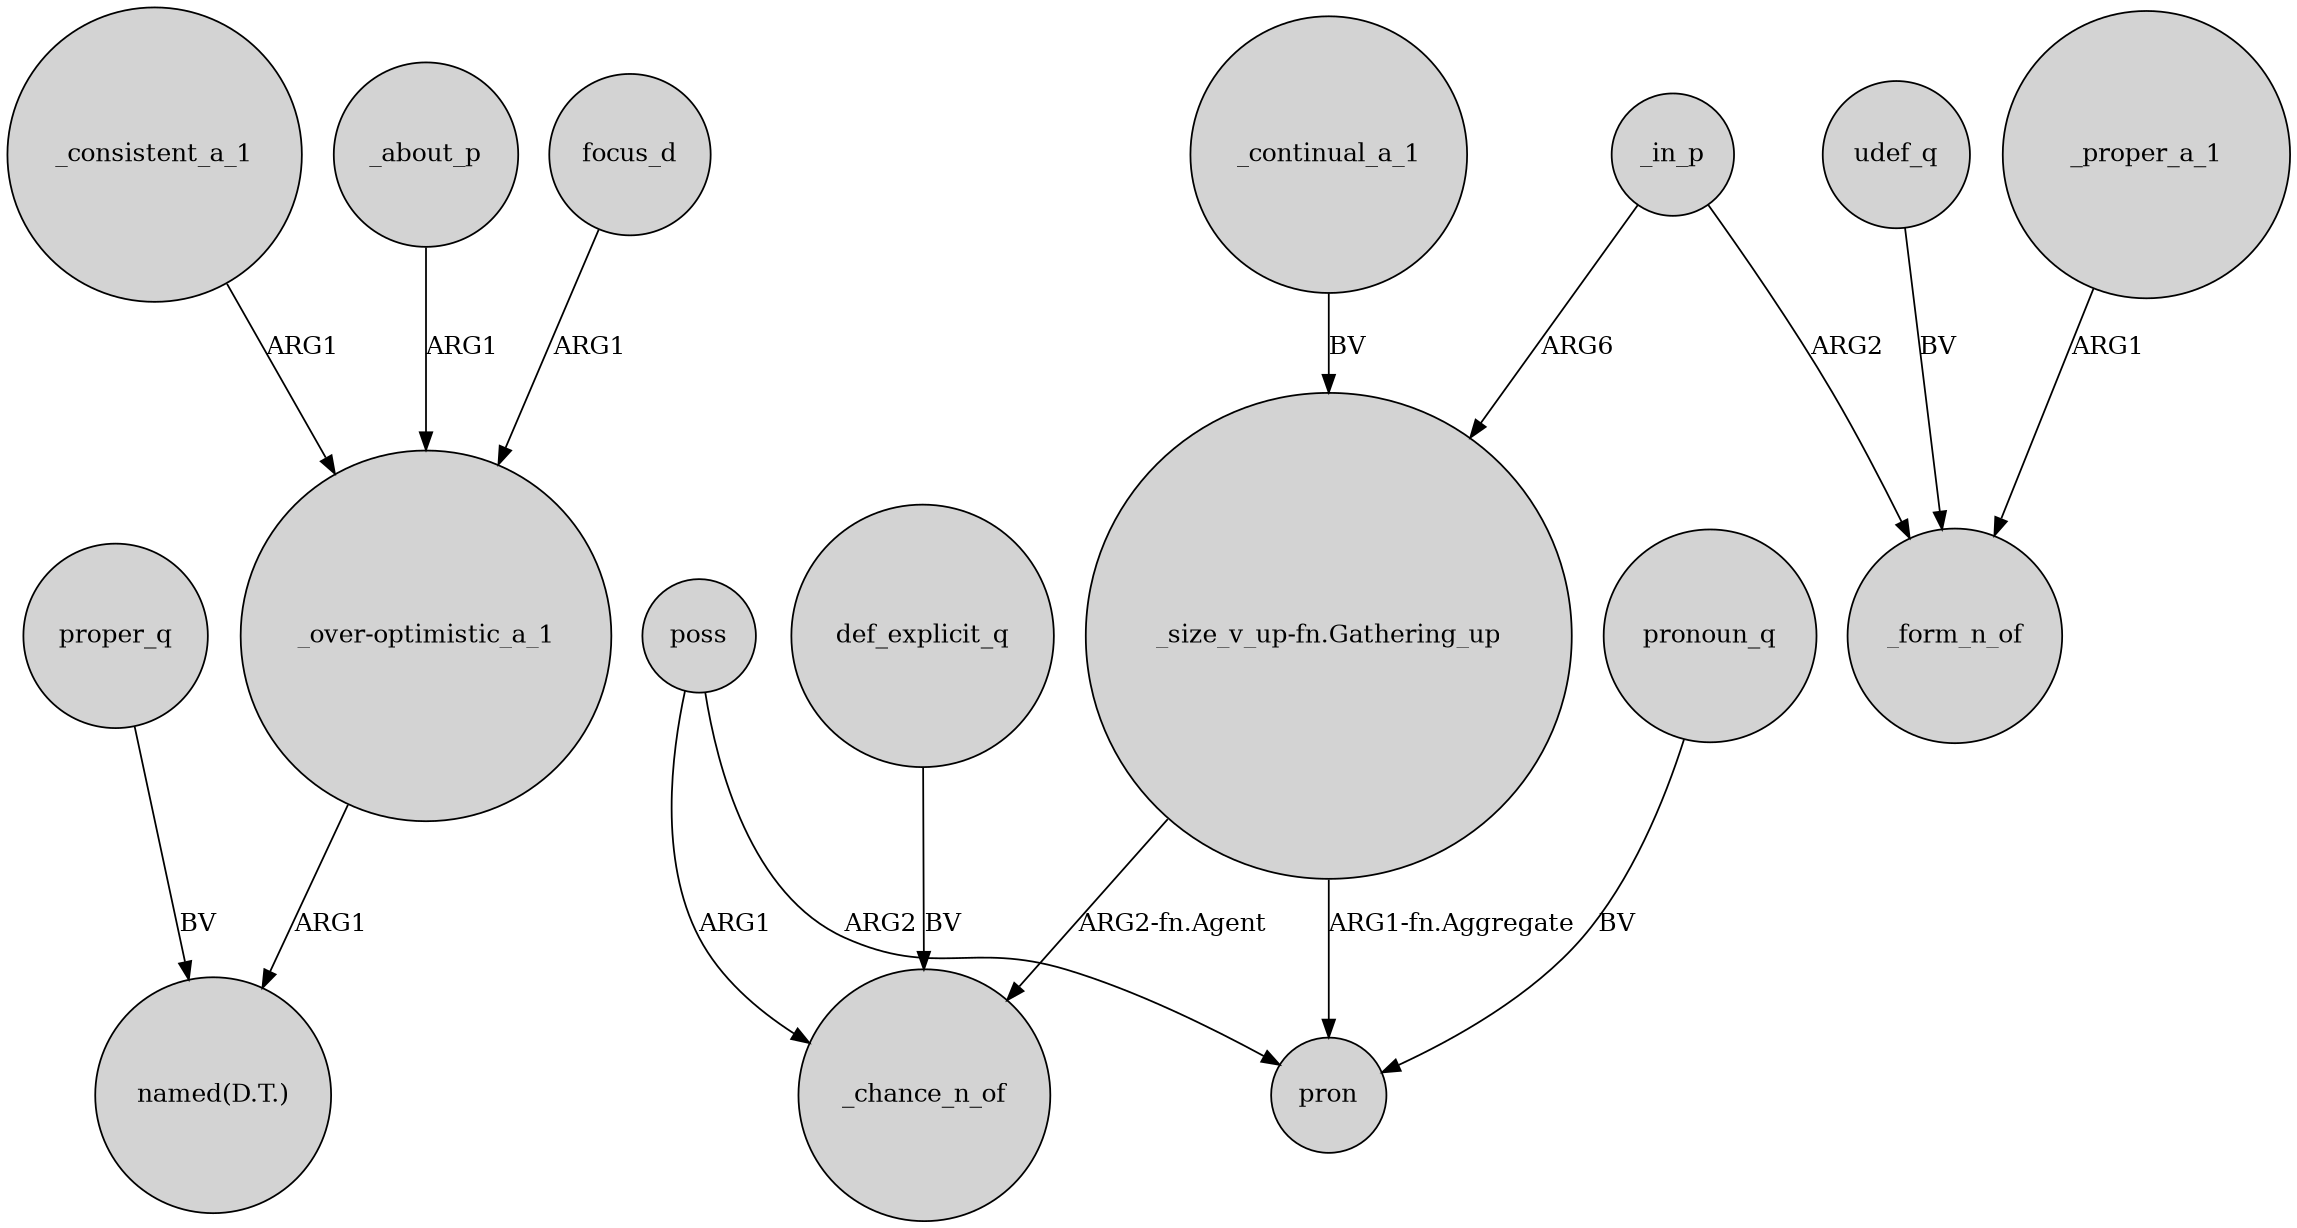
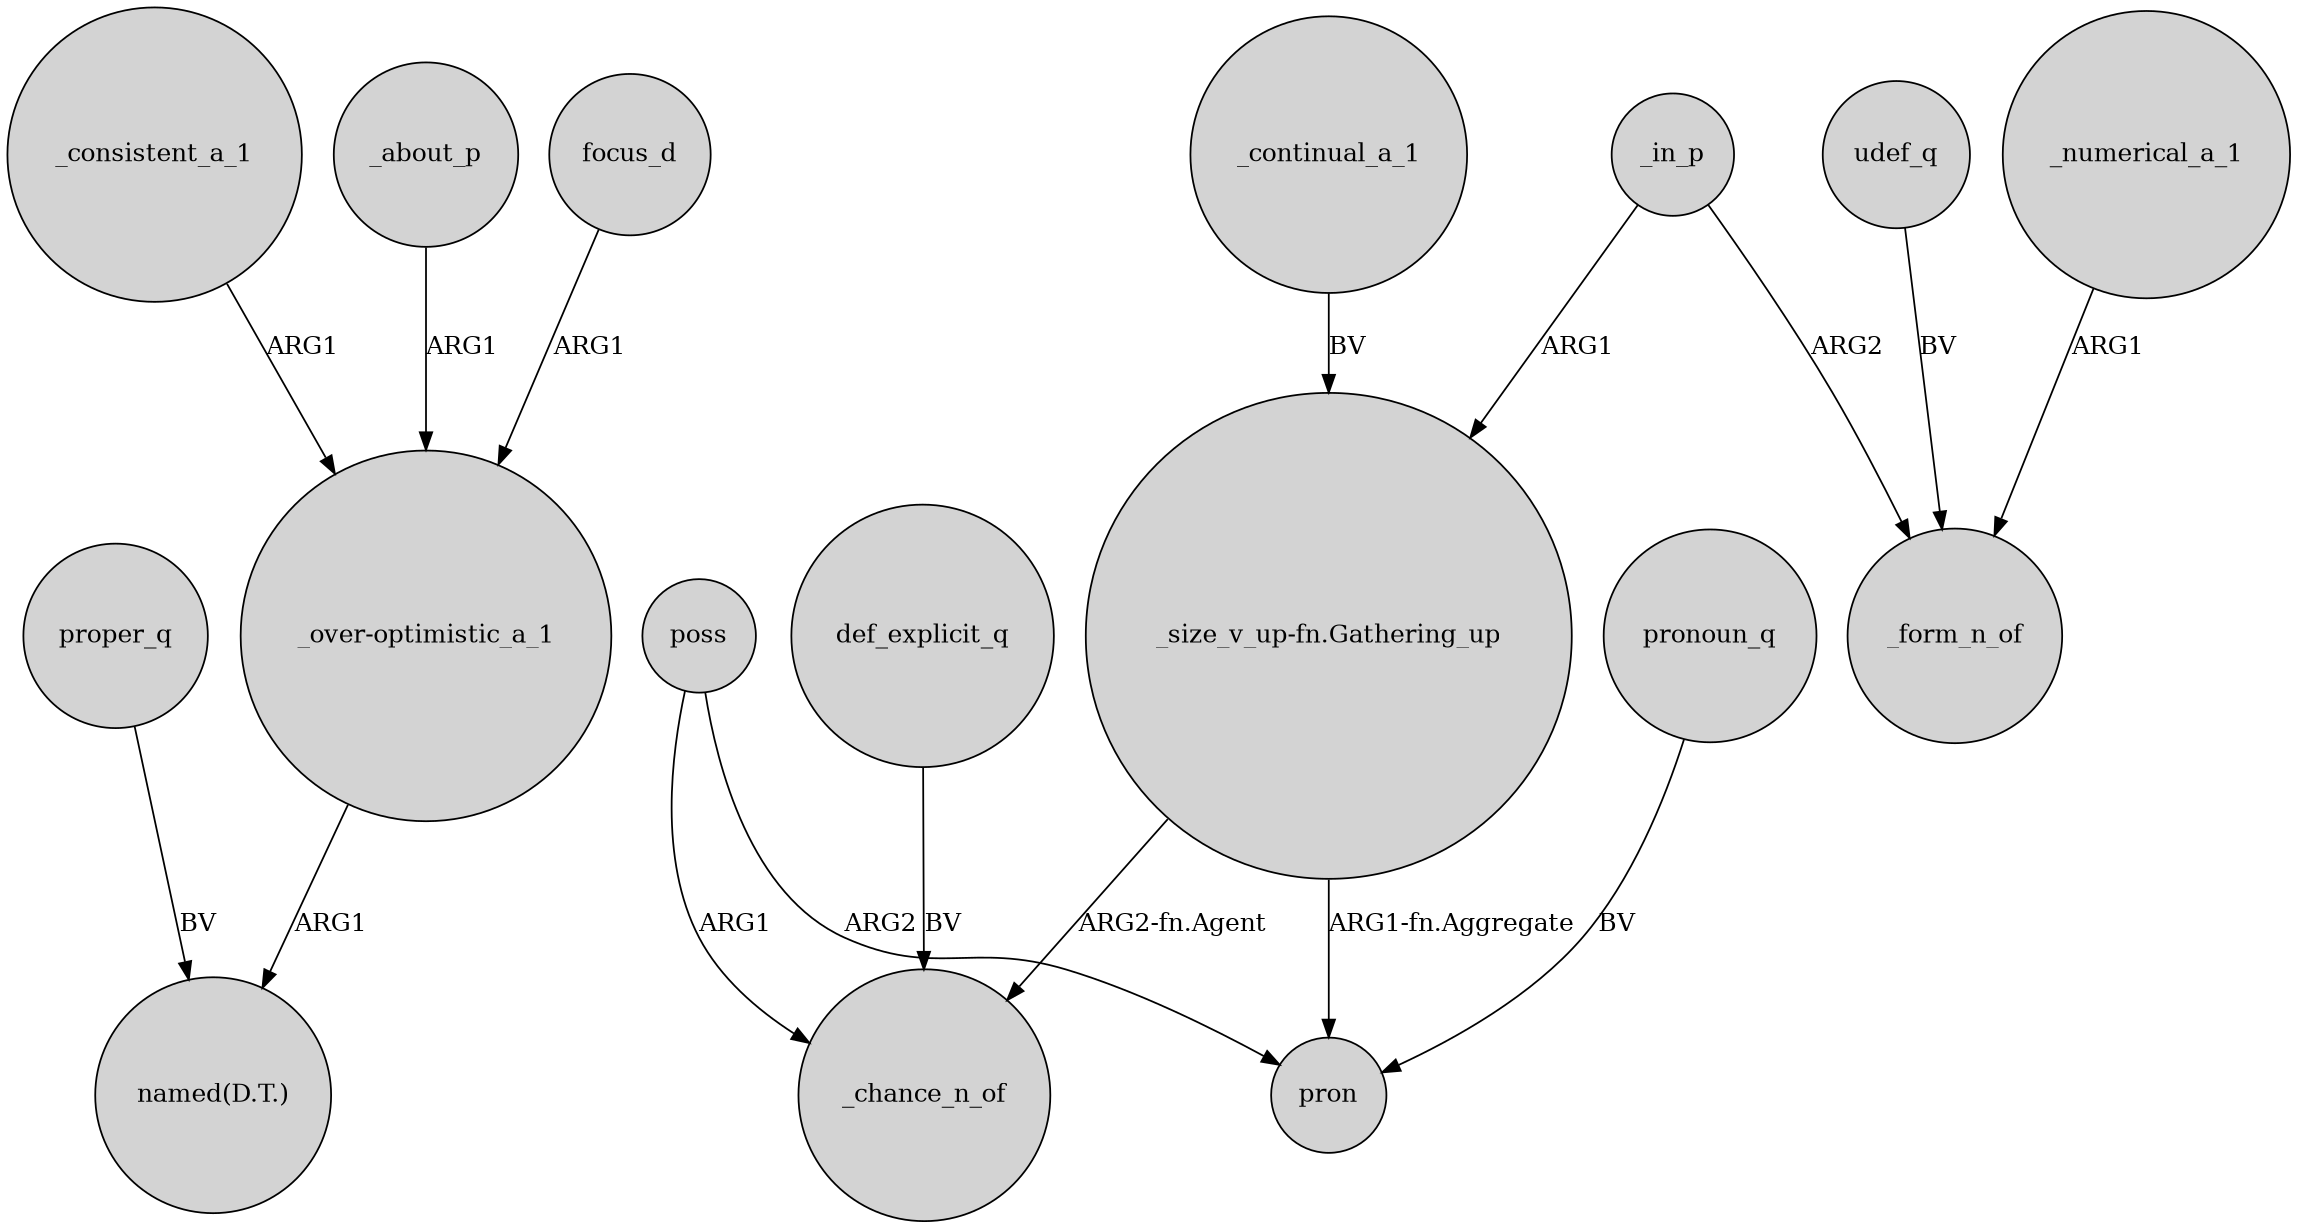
(2146, 155) -> (2146, 155)
(1578, 347) -> (1578, 347)
